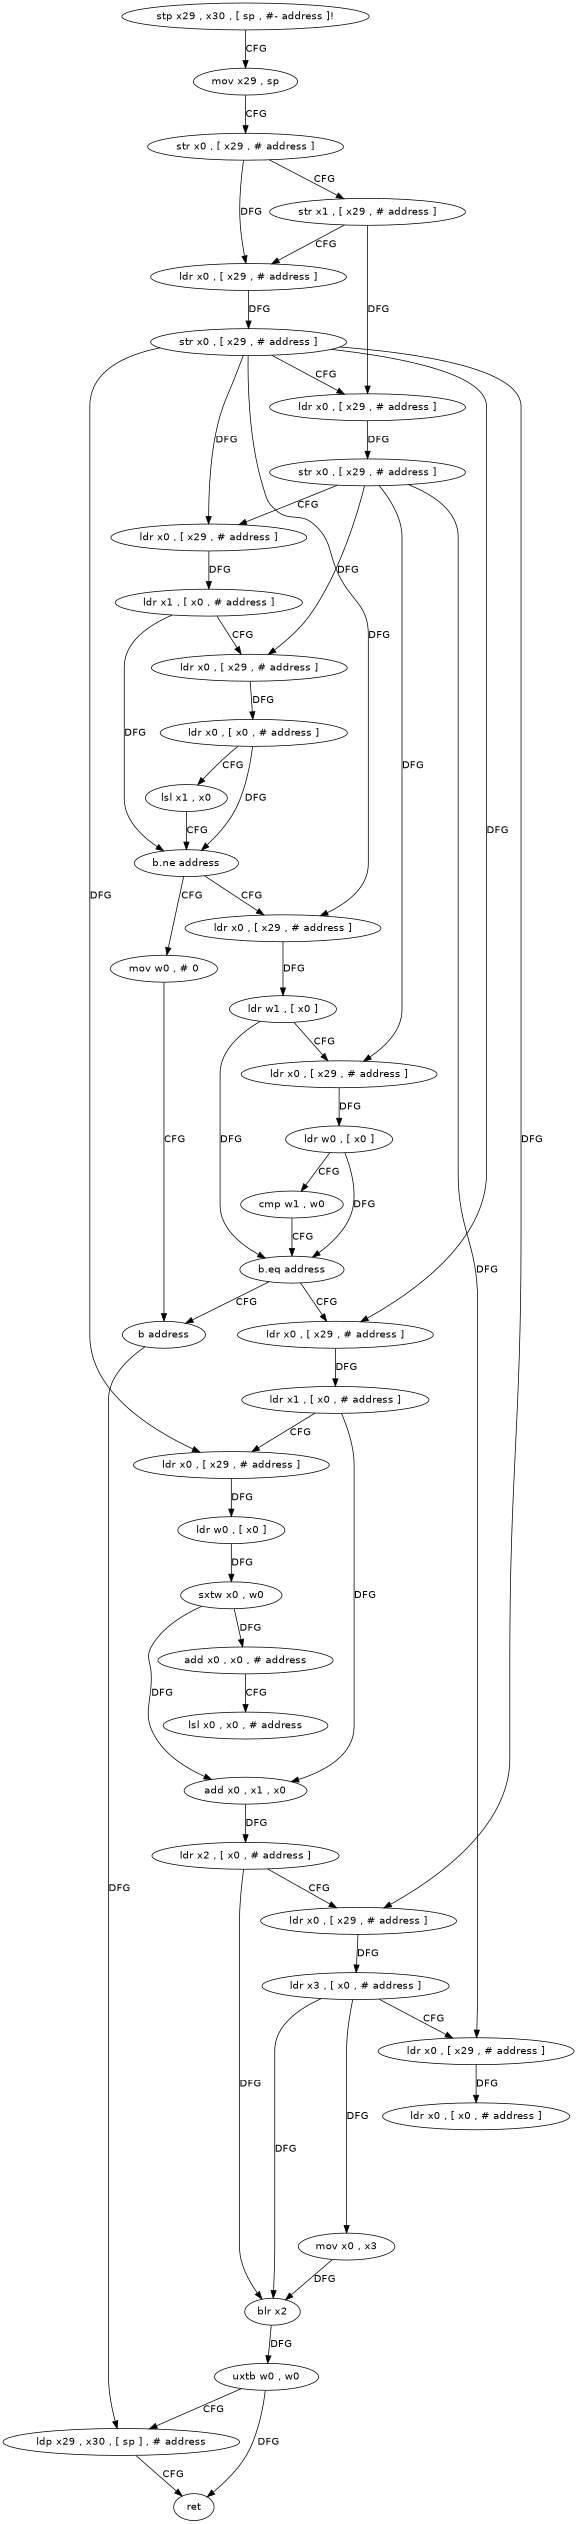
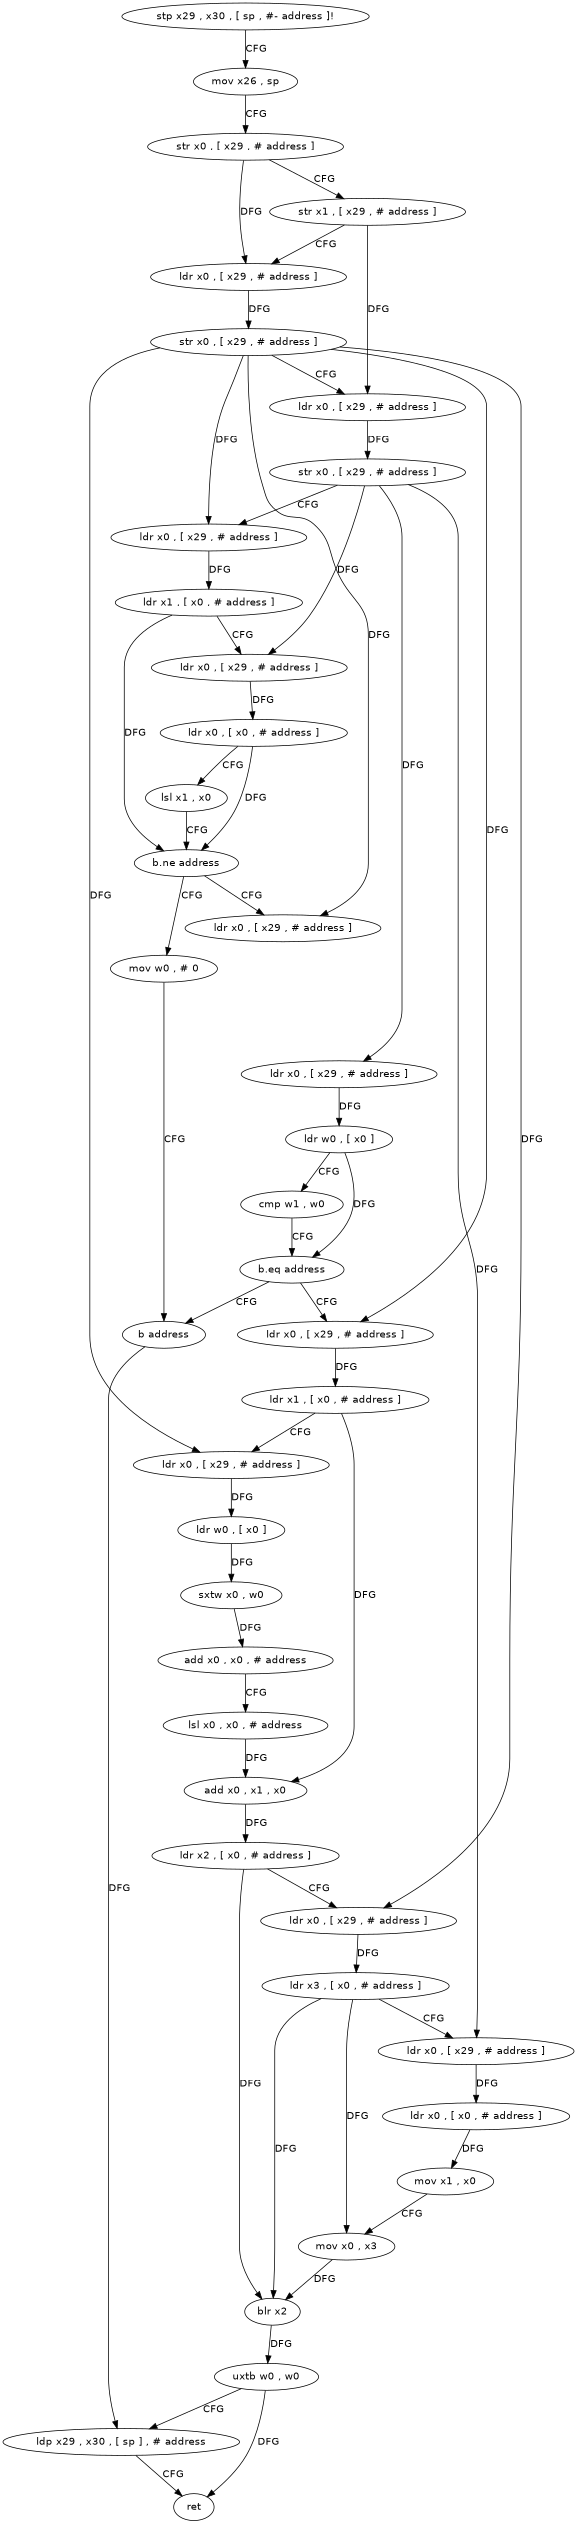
(246, 82) -> (246, 82)
(283, 1009) -> none
(150, 1691) -> (246, 1754)
none -> (445, 2181)
